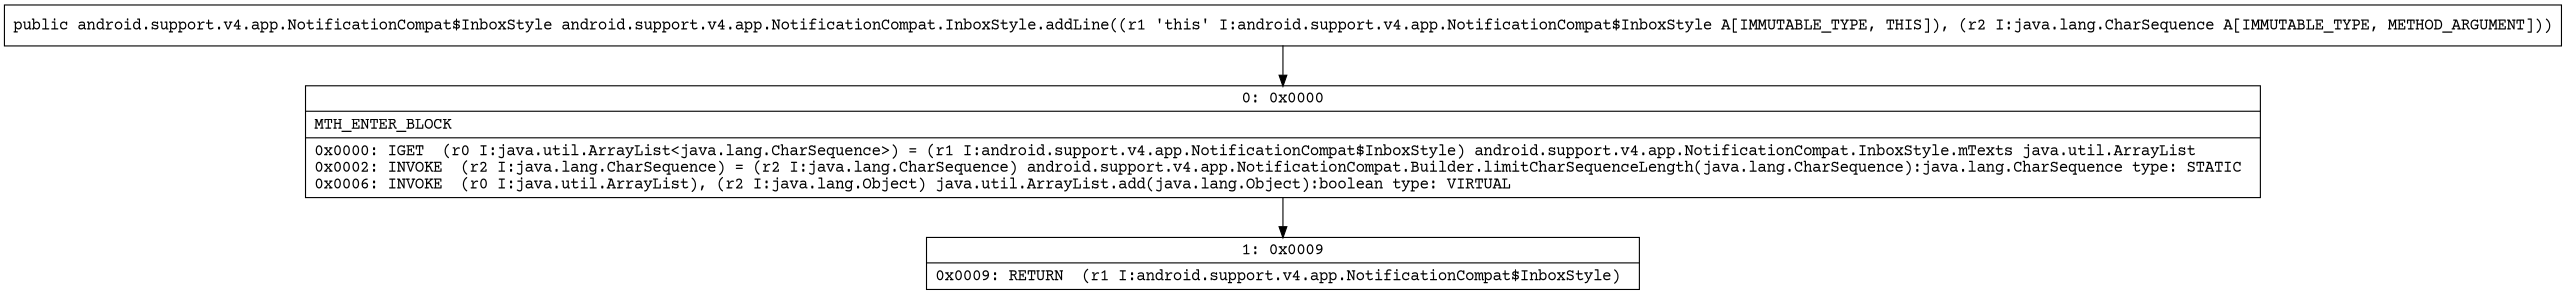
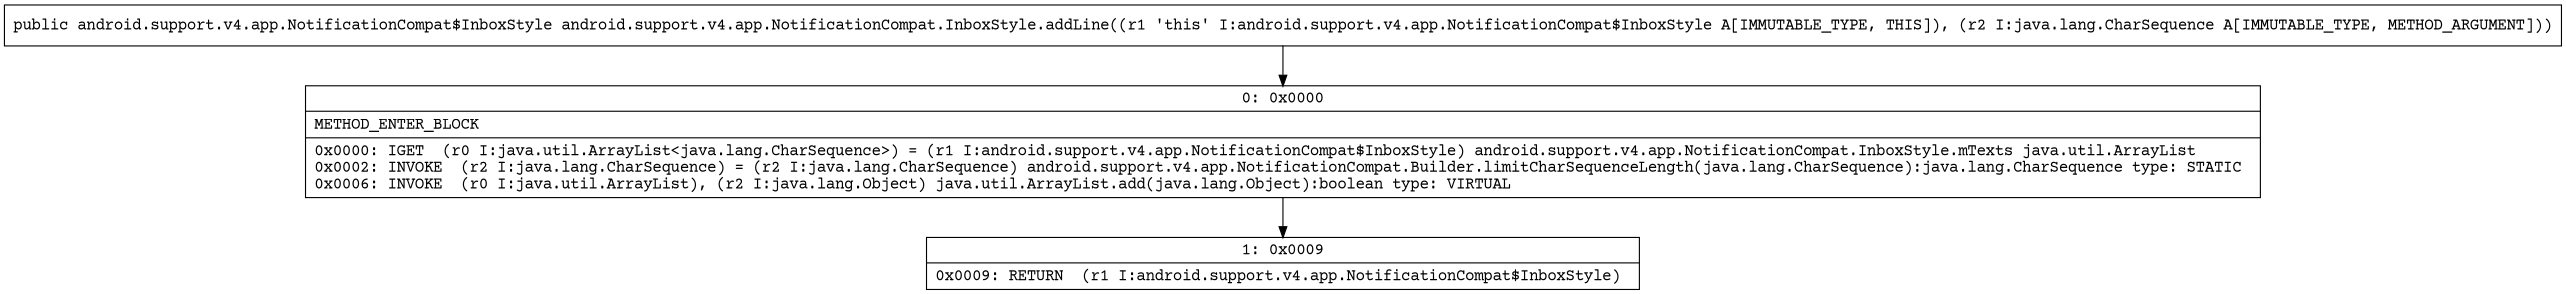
(383, 124) -> (397, 124)
